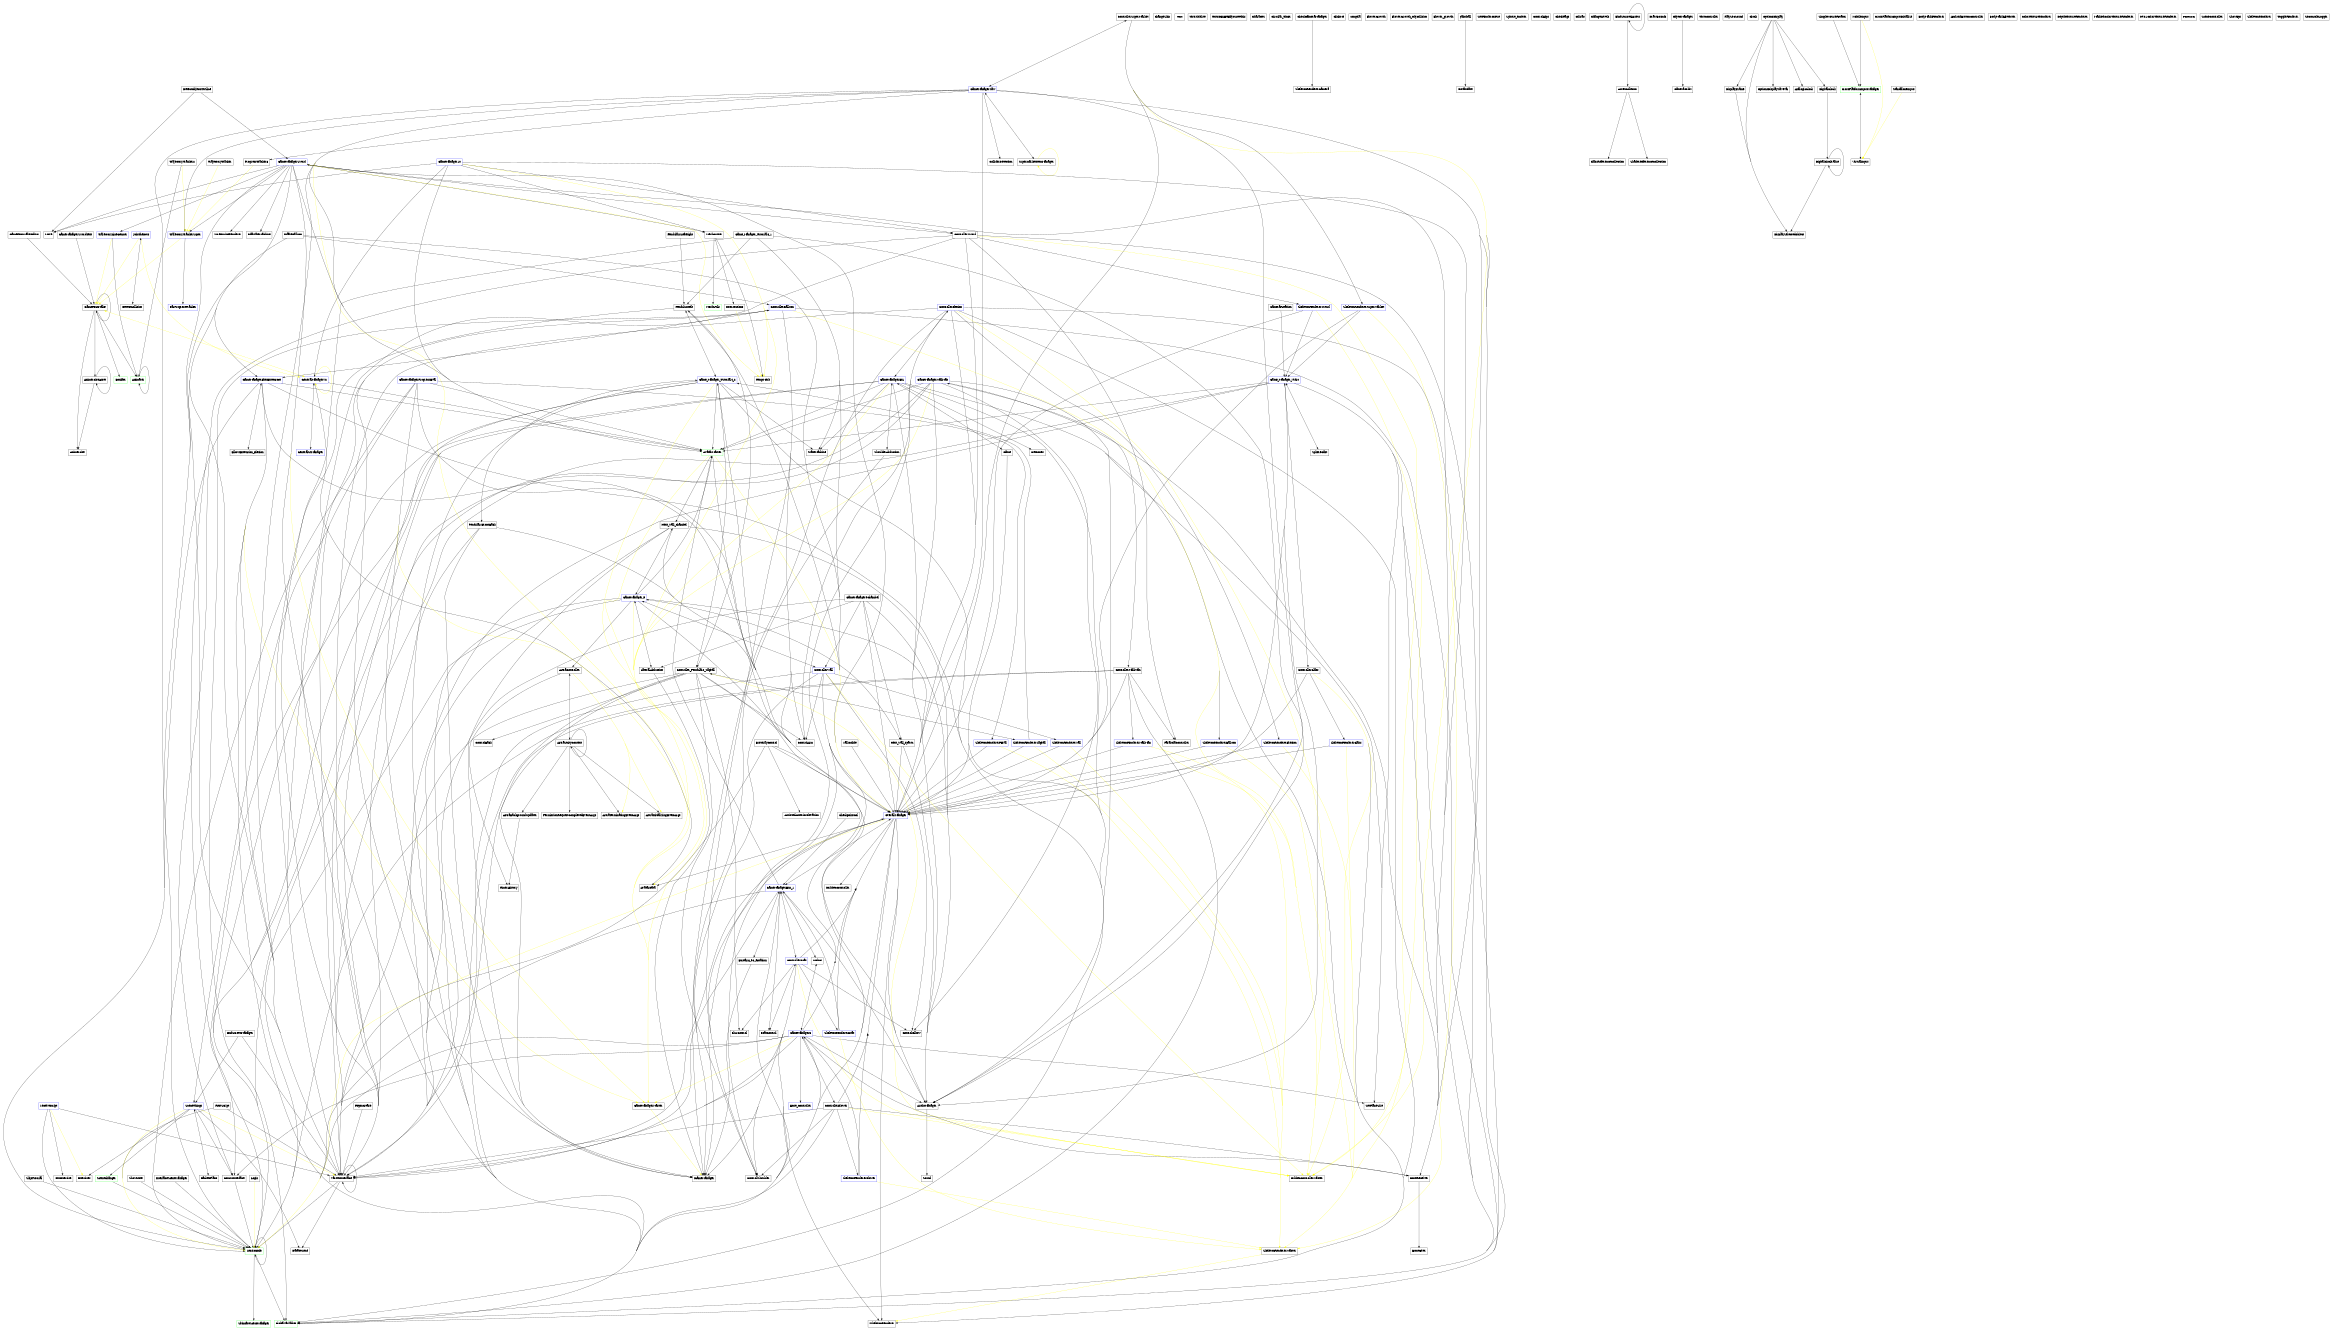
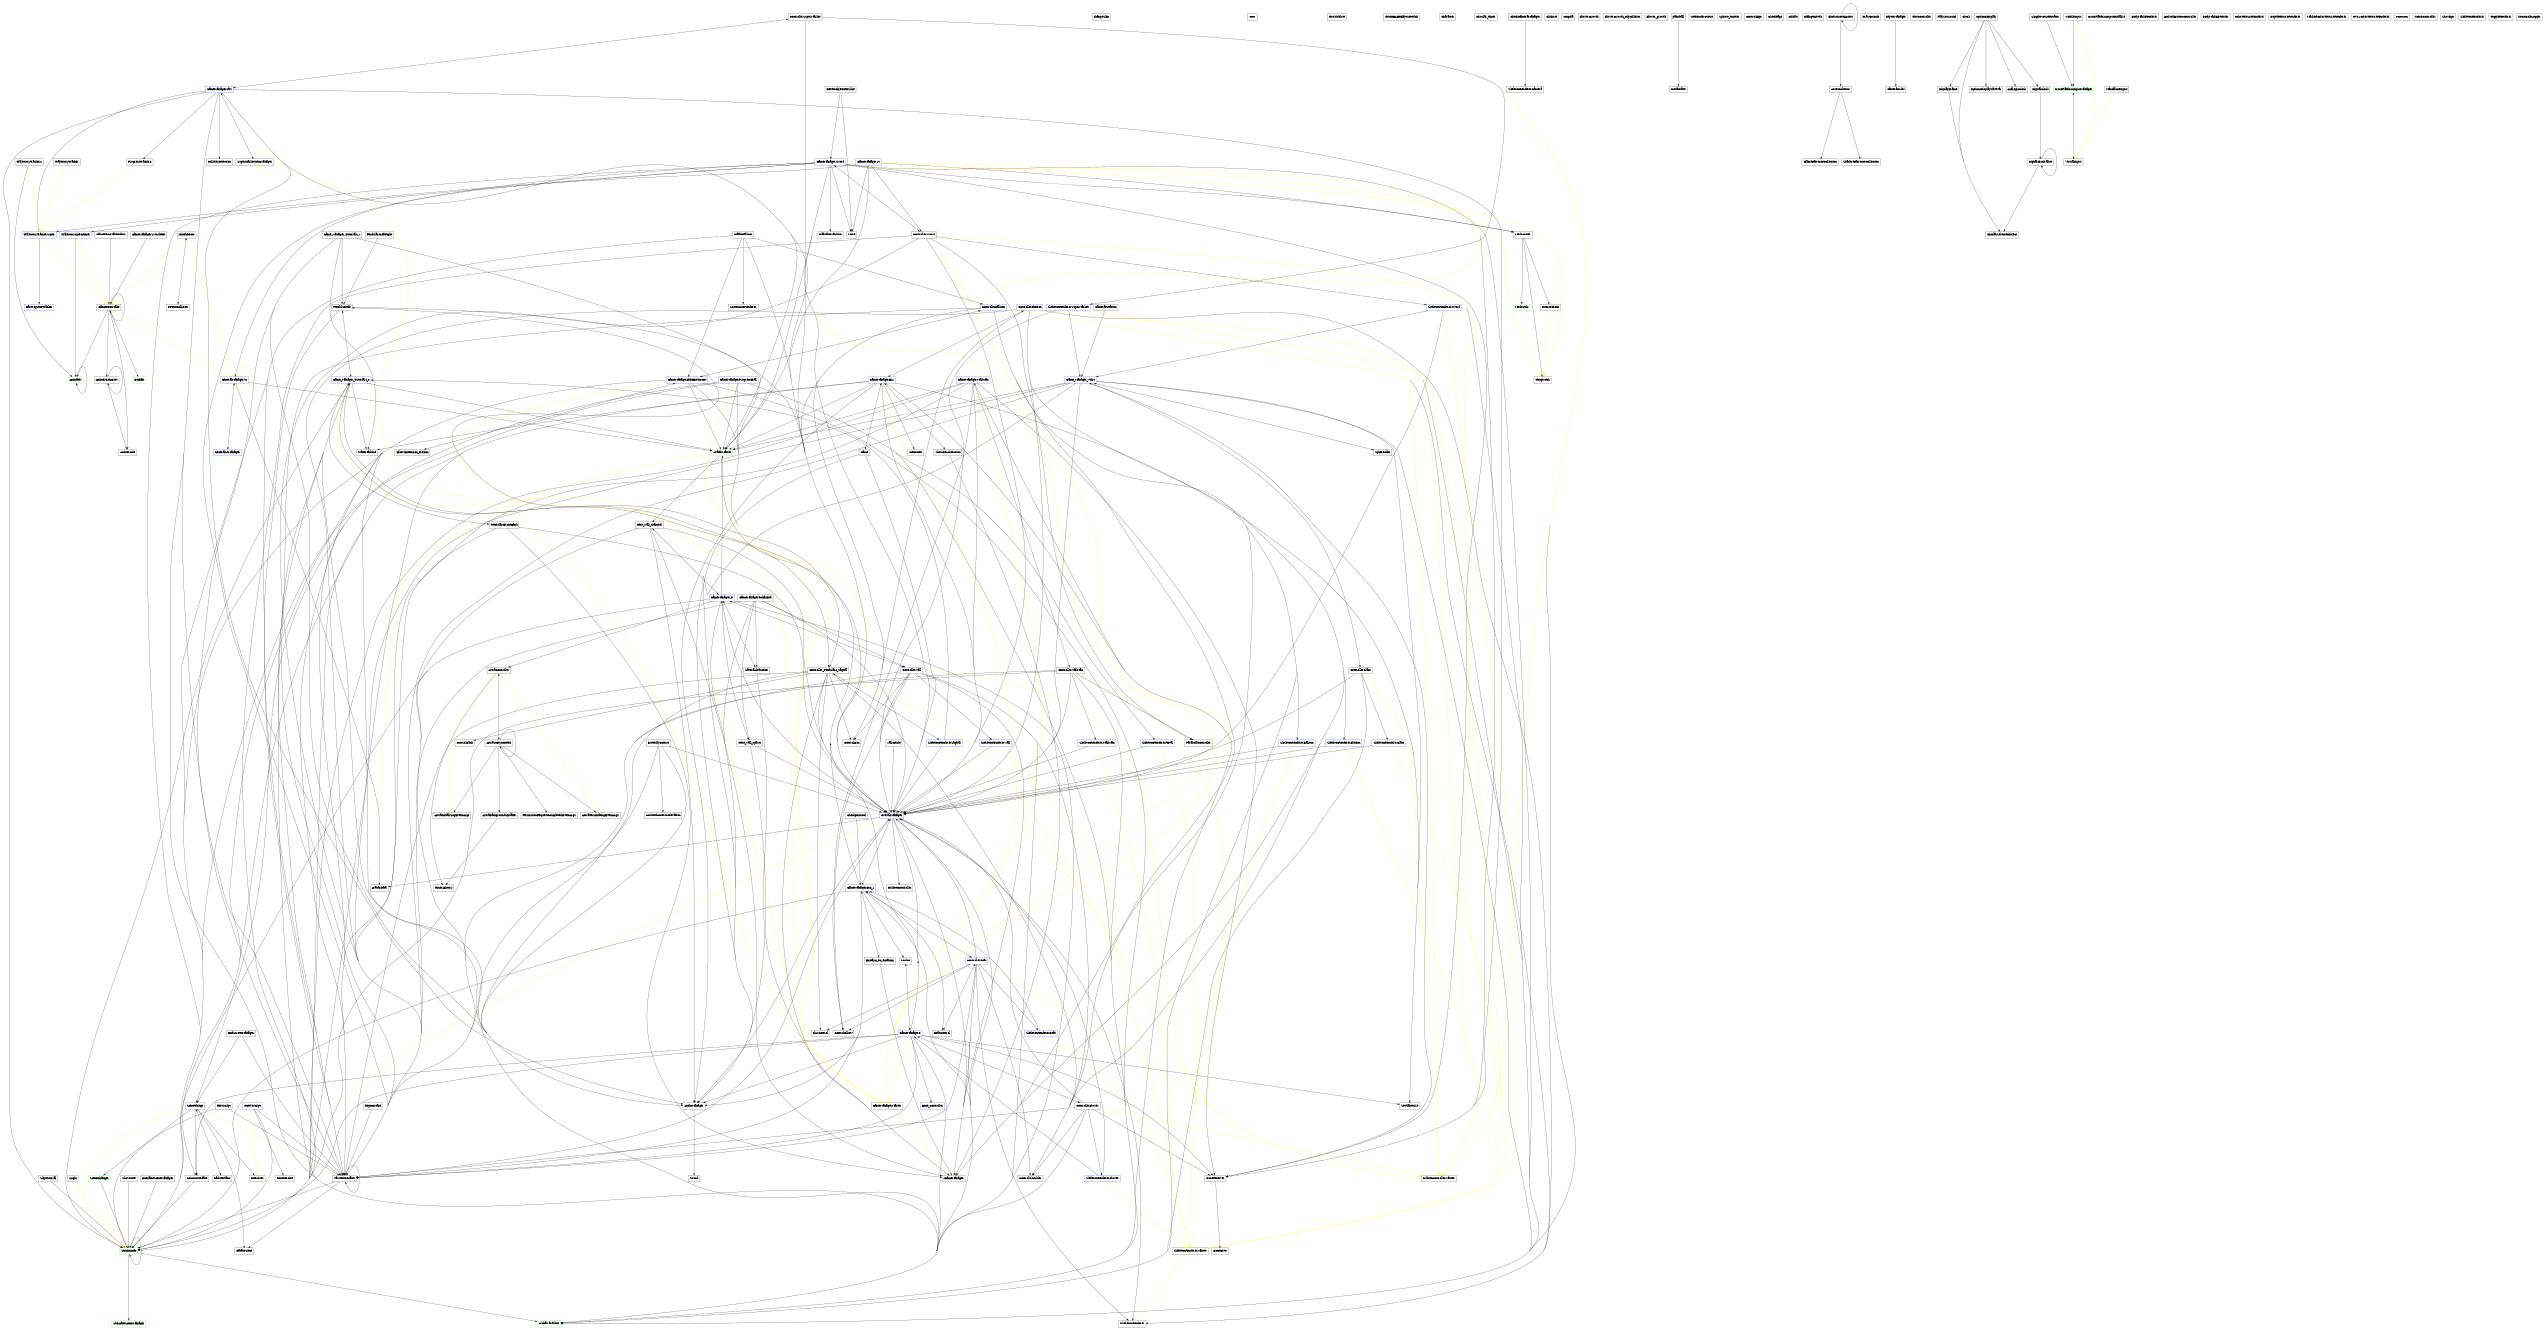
(260, 198) -> (743, 270)
(839, 963) -> none
